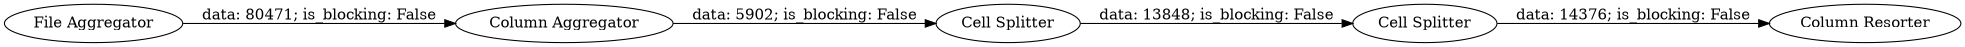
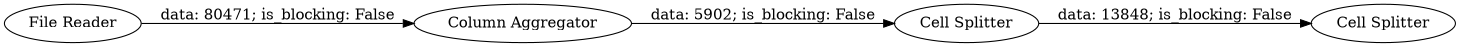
(94, 23) -> (73, 23)
(1865, 23) -> none
